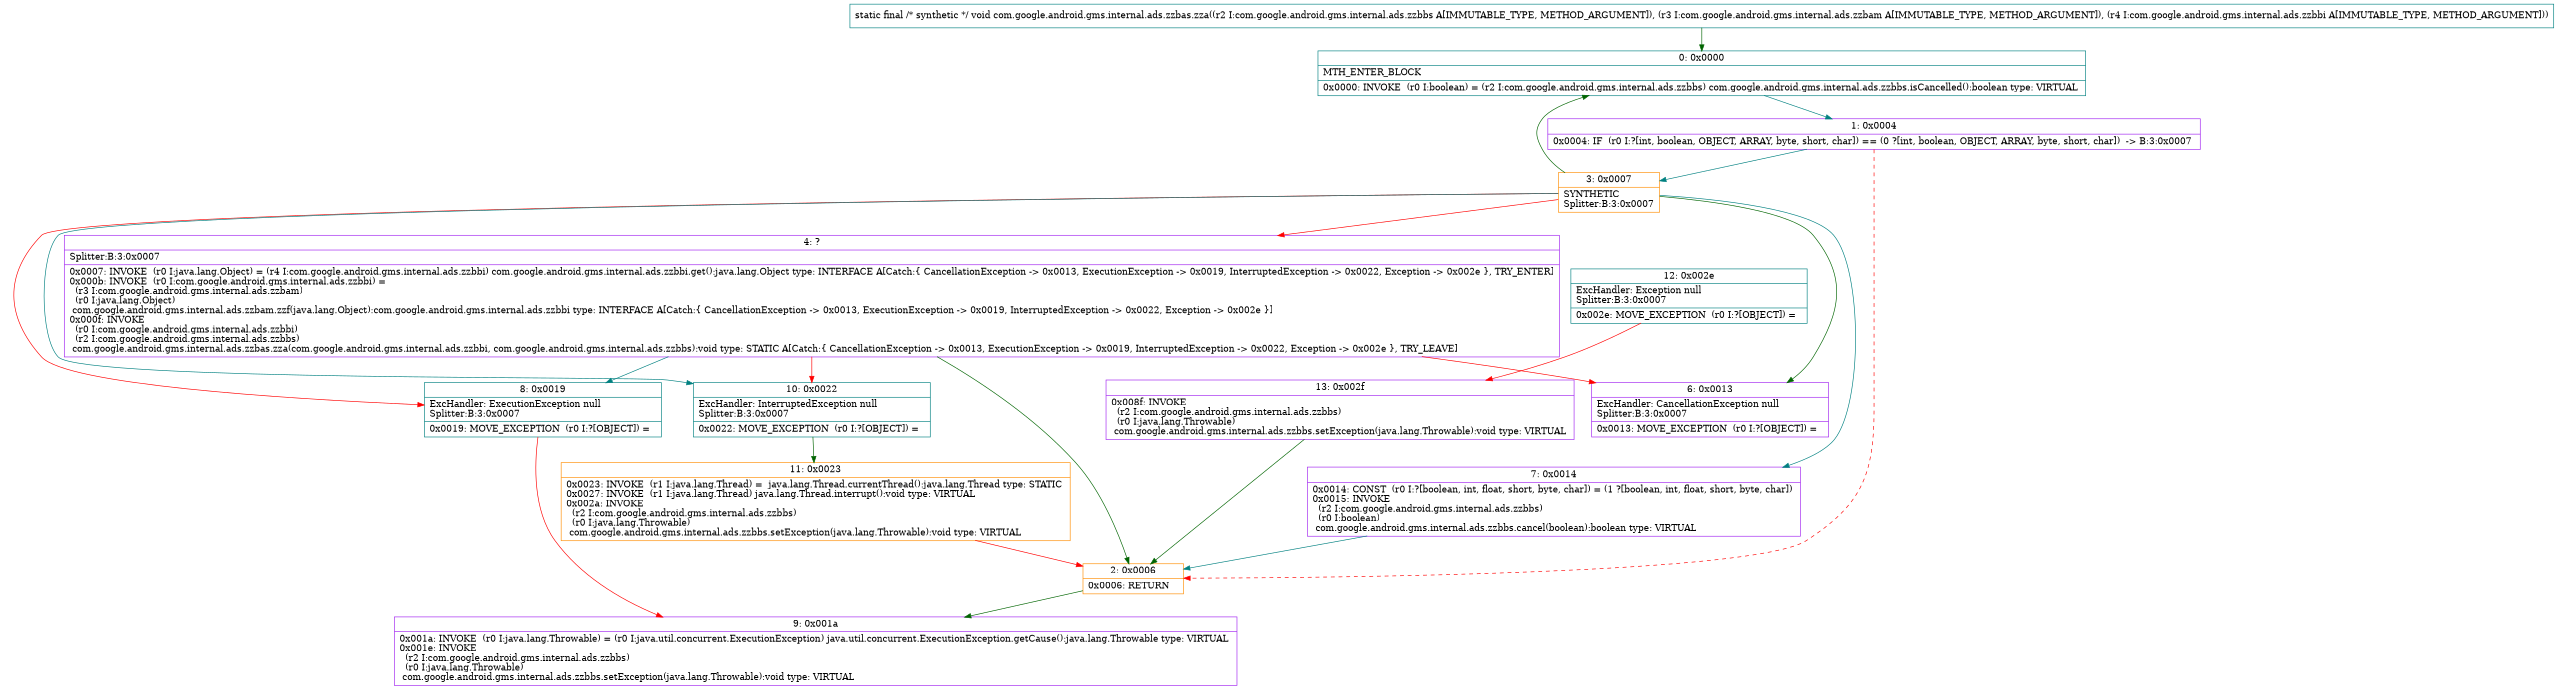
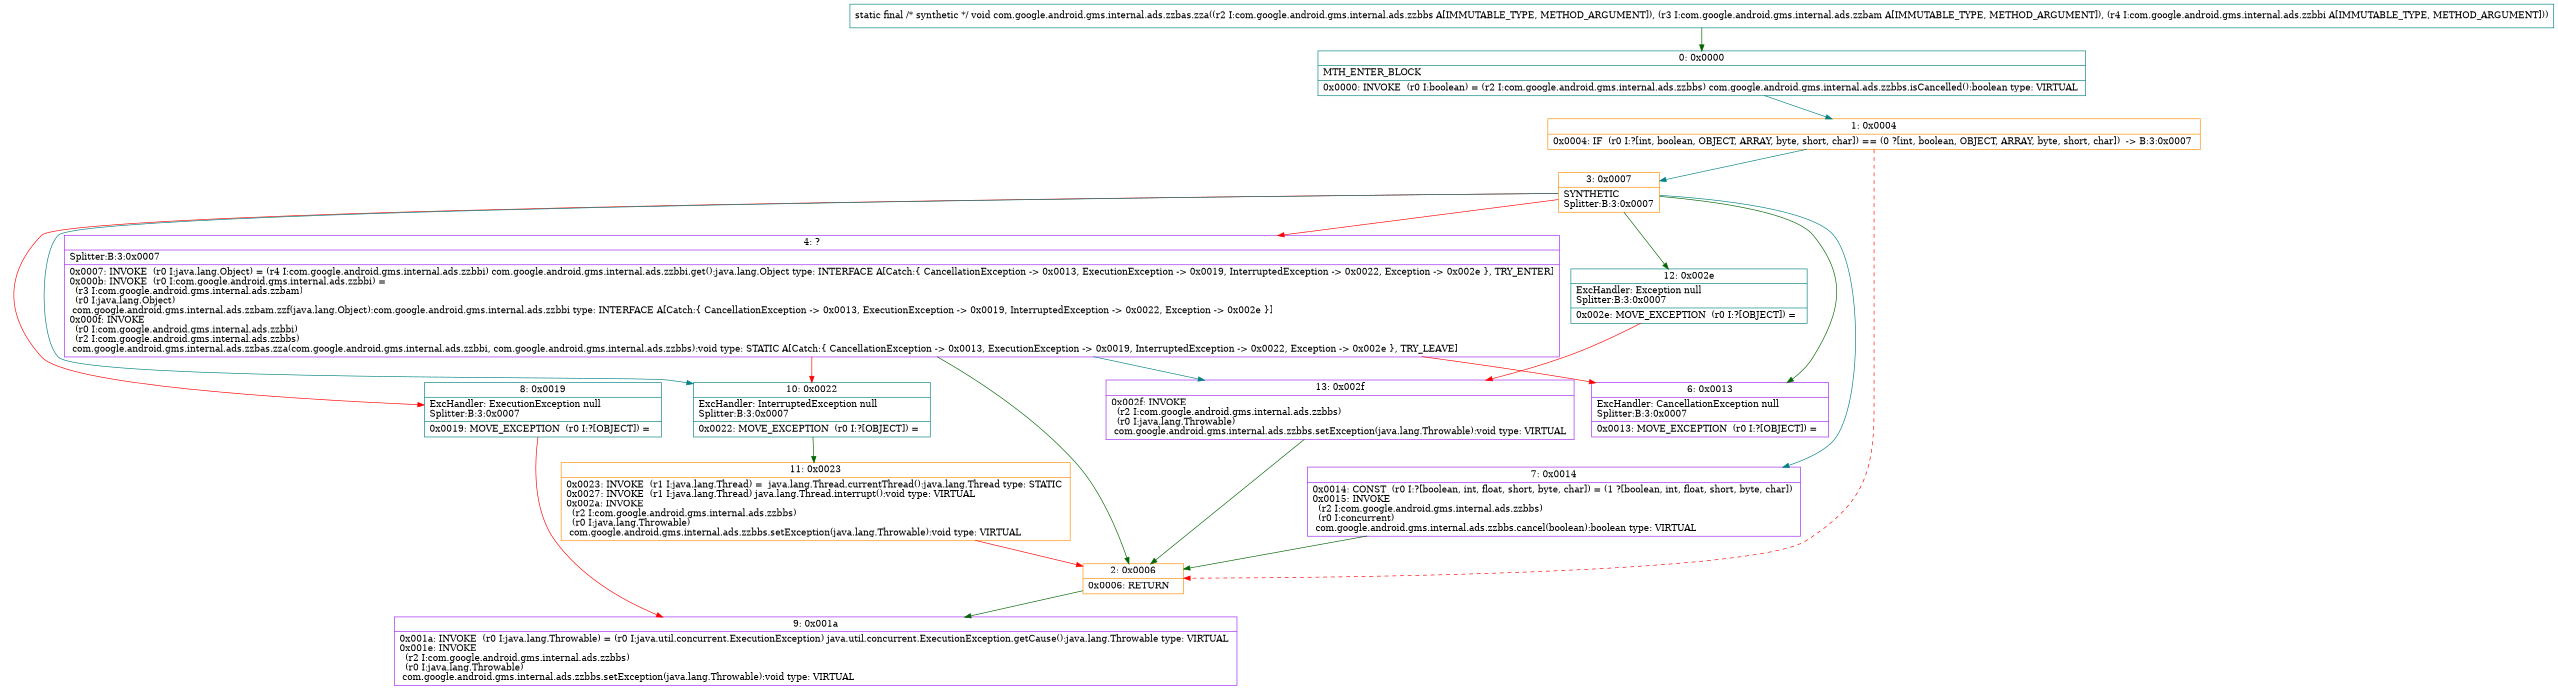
(1538, 127) -> (1644, 238)
(1874, 134) -> (1874, 134)
(640, 368) -> (1146, 368)
(1152, 403) -> (1152, 403)
(1346, 519) -> (1354, 519)
(1279, 552) -> (1279, 552)
